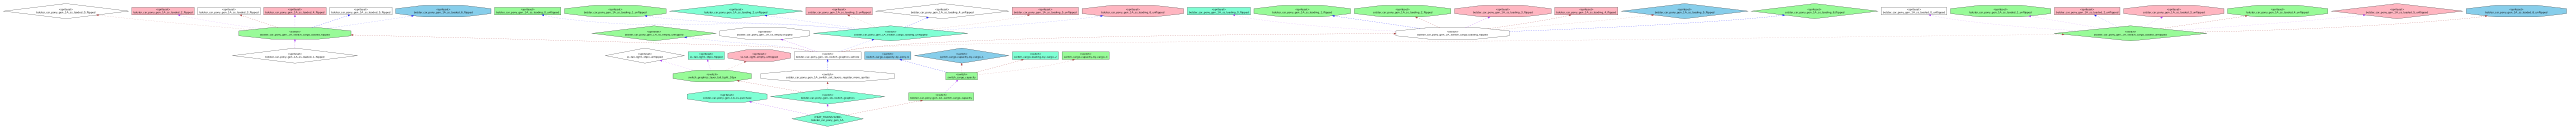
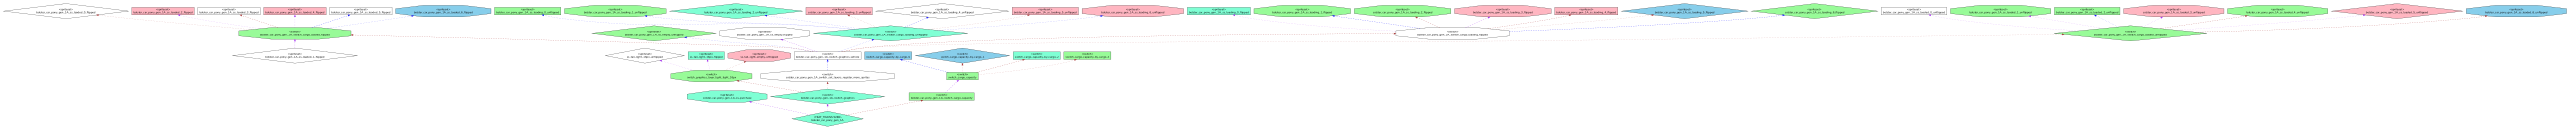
(2087, 11) -> (2087, 11)
(888, 56) -> (888, 56)
(1035, 56) -> (1037, 56)
(712, 76) -> (711, 76)
